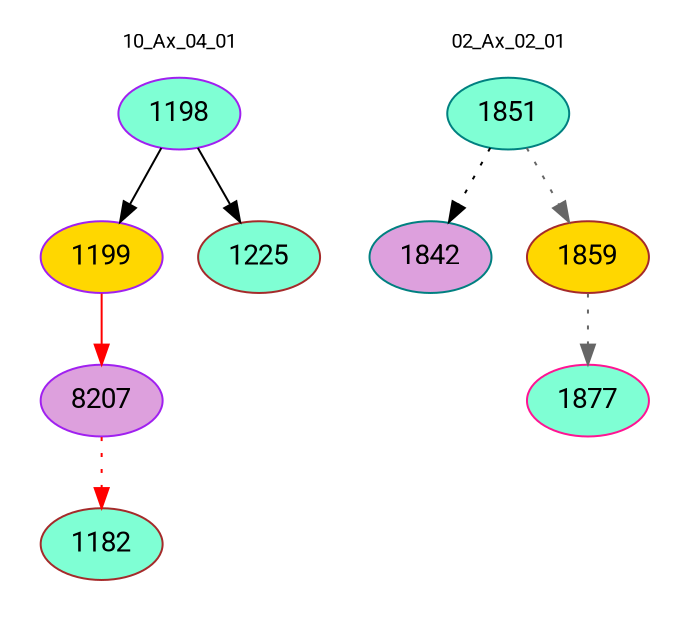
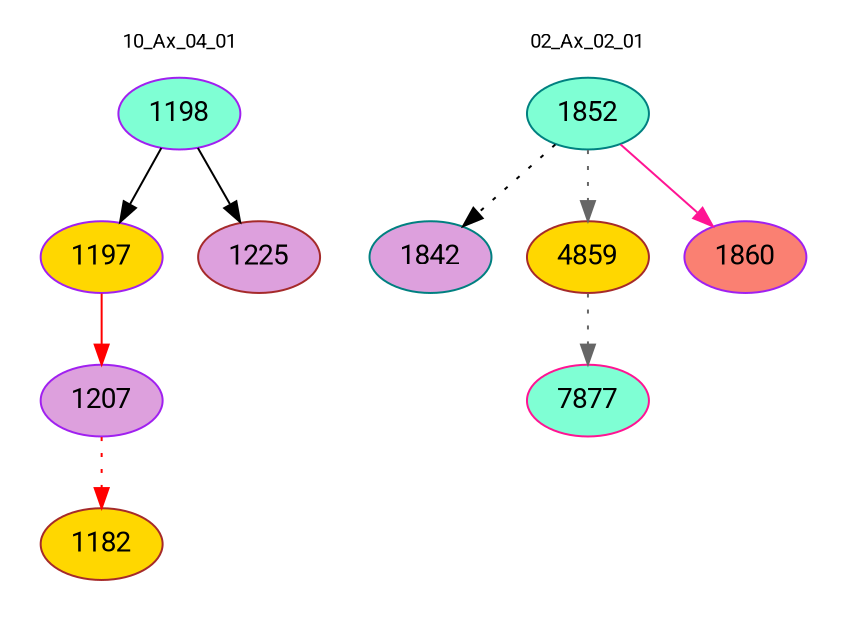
(508, 114) -> (588, 114)
(102, 257) -> (102, 257)
(259, 257) -> (259, 257)
(588, 257) -> (588, 257)
none -> (745, 257)
(102, 401) -> (102, 401)
(588, 401) -> (588, 401)
(102, 544) -> (102, 544)
